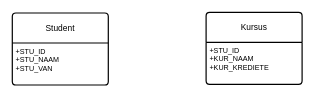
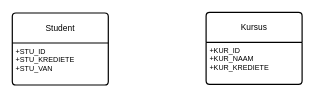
(236, 59) -> (236, 59)
(34, 60) -> (42, 60)
